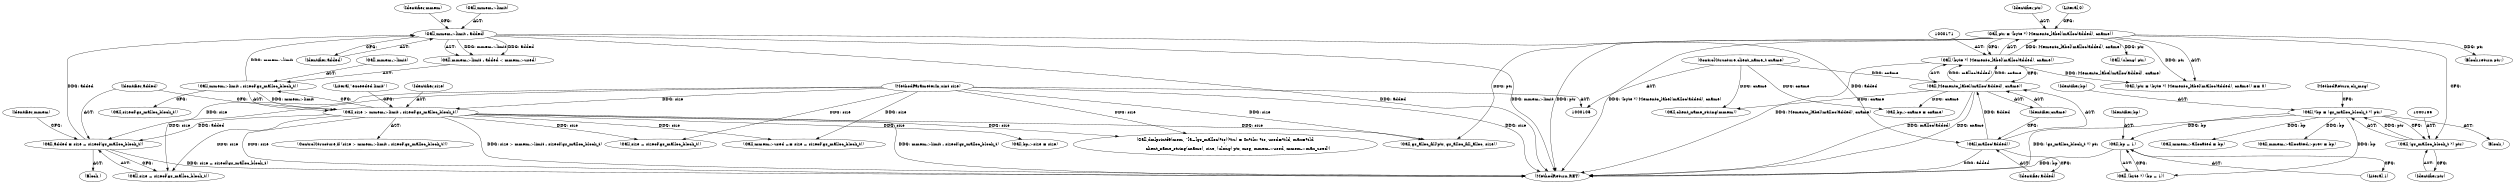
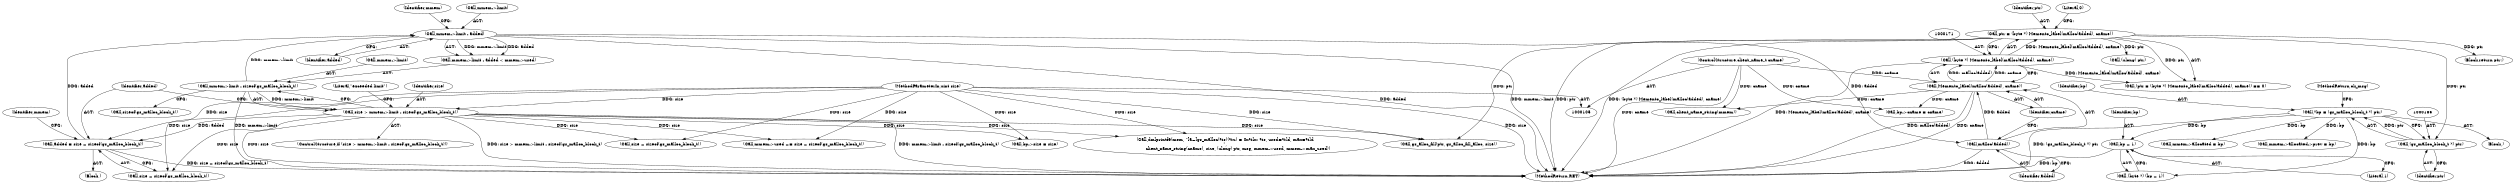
(2457, 86) -> (2457, 86)
none -> (1649, 102)
none -> (984, 112)
none -> (847, 174)
